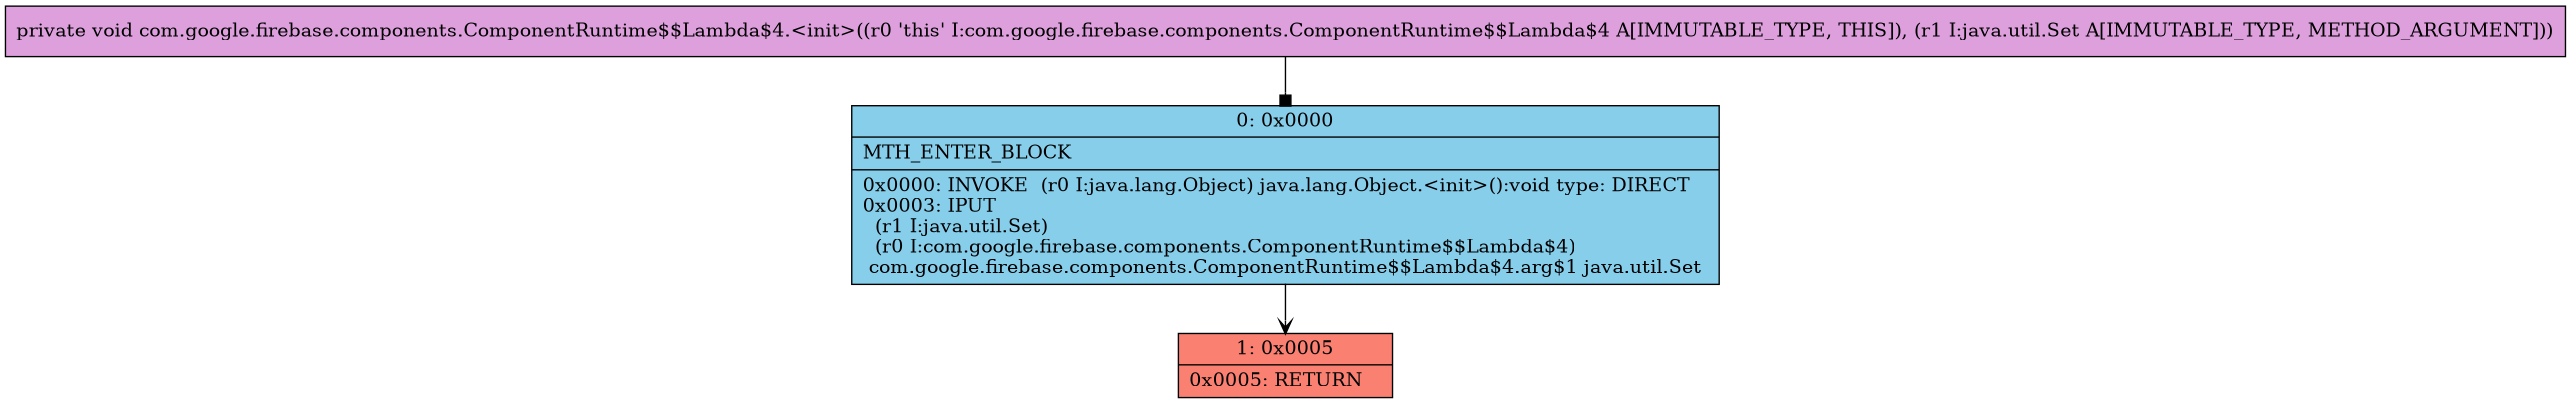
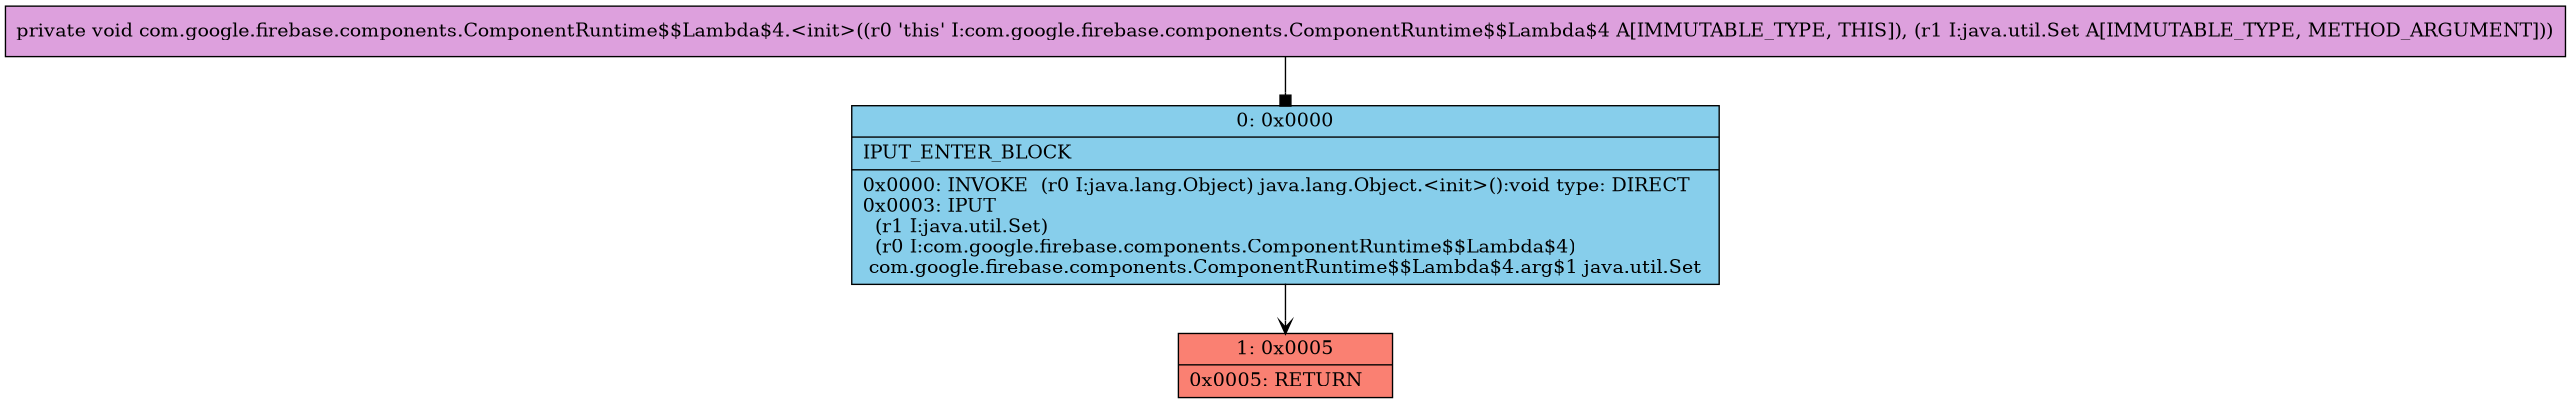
(968, 153) -> (968, 153)
